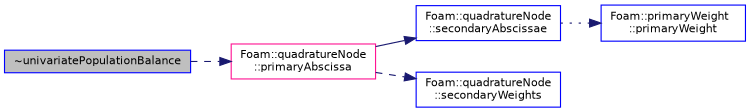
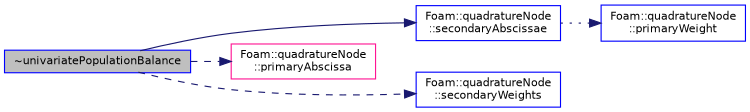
(673, 23) -> (673, 23)
(390, 43) -> (271, 29)
(390, 75) -> (270, 93)
